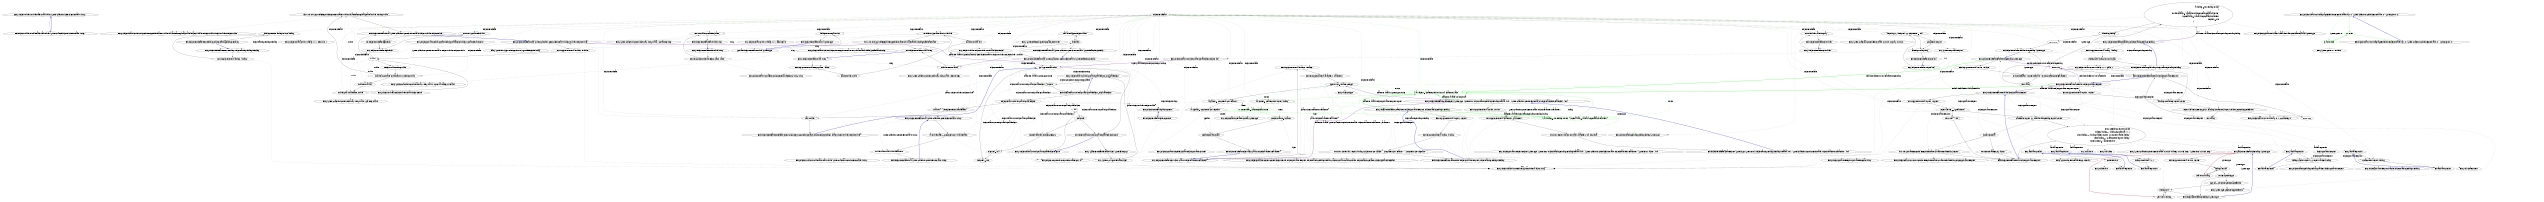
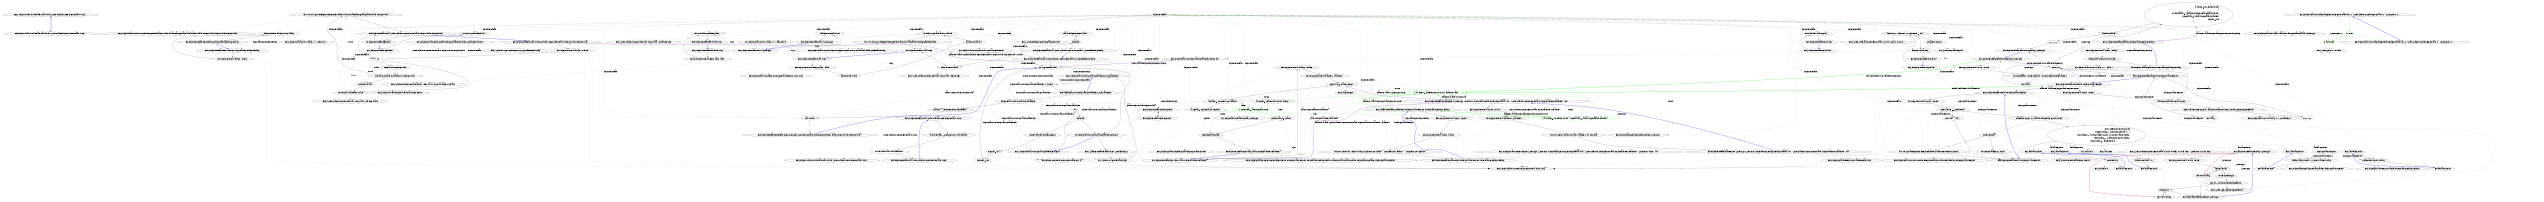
(755, 51) -> (755, 51)
(1038, 76) -> (1038, 76)
(2469, 169) -> none
